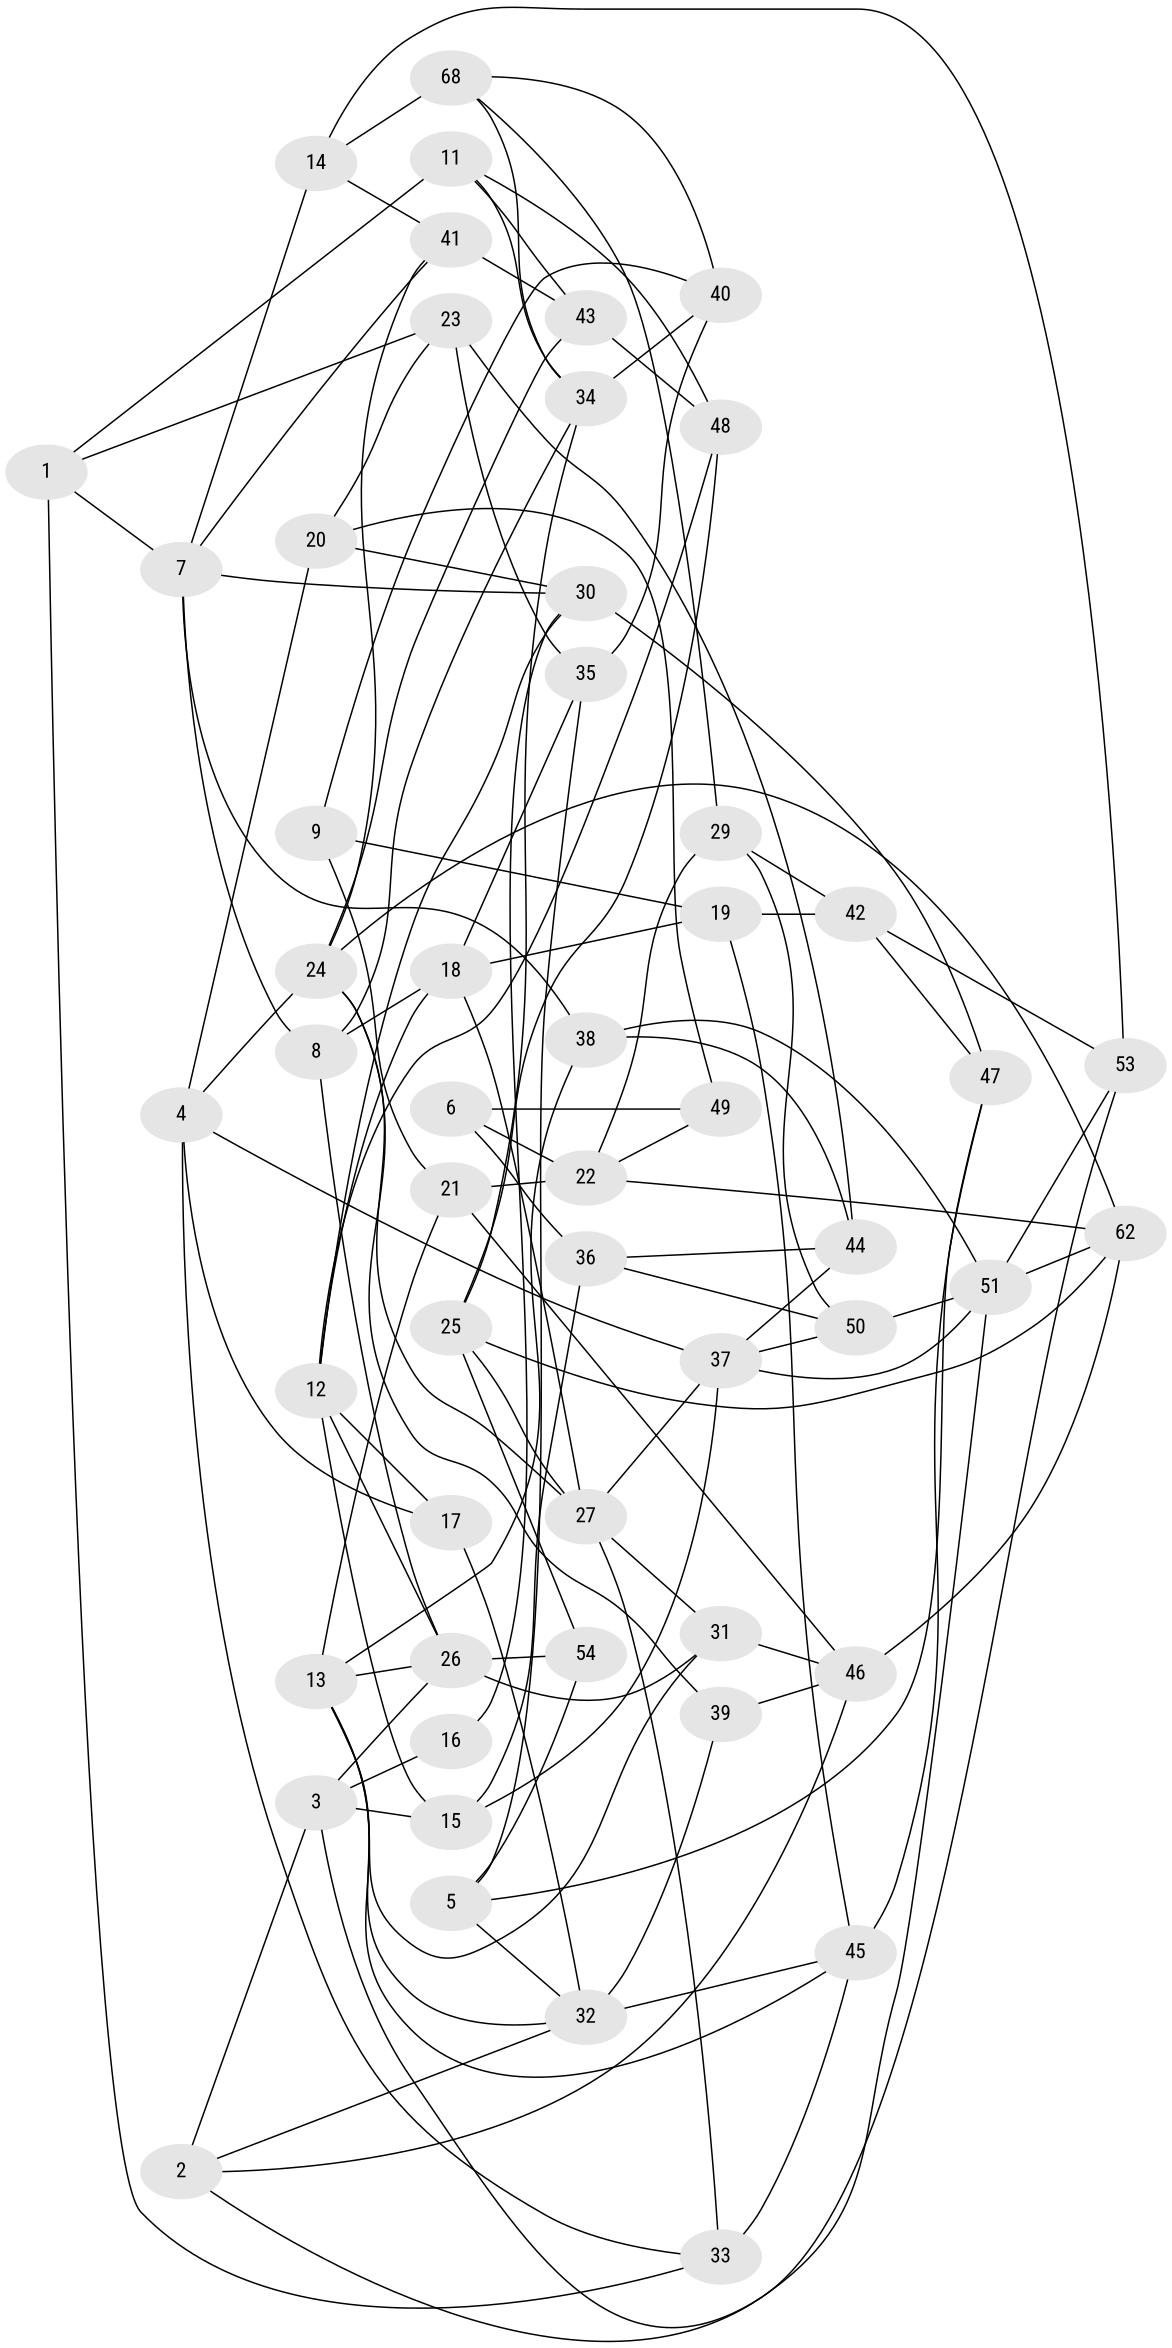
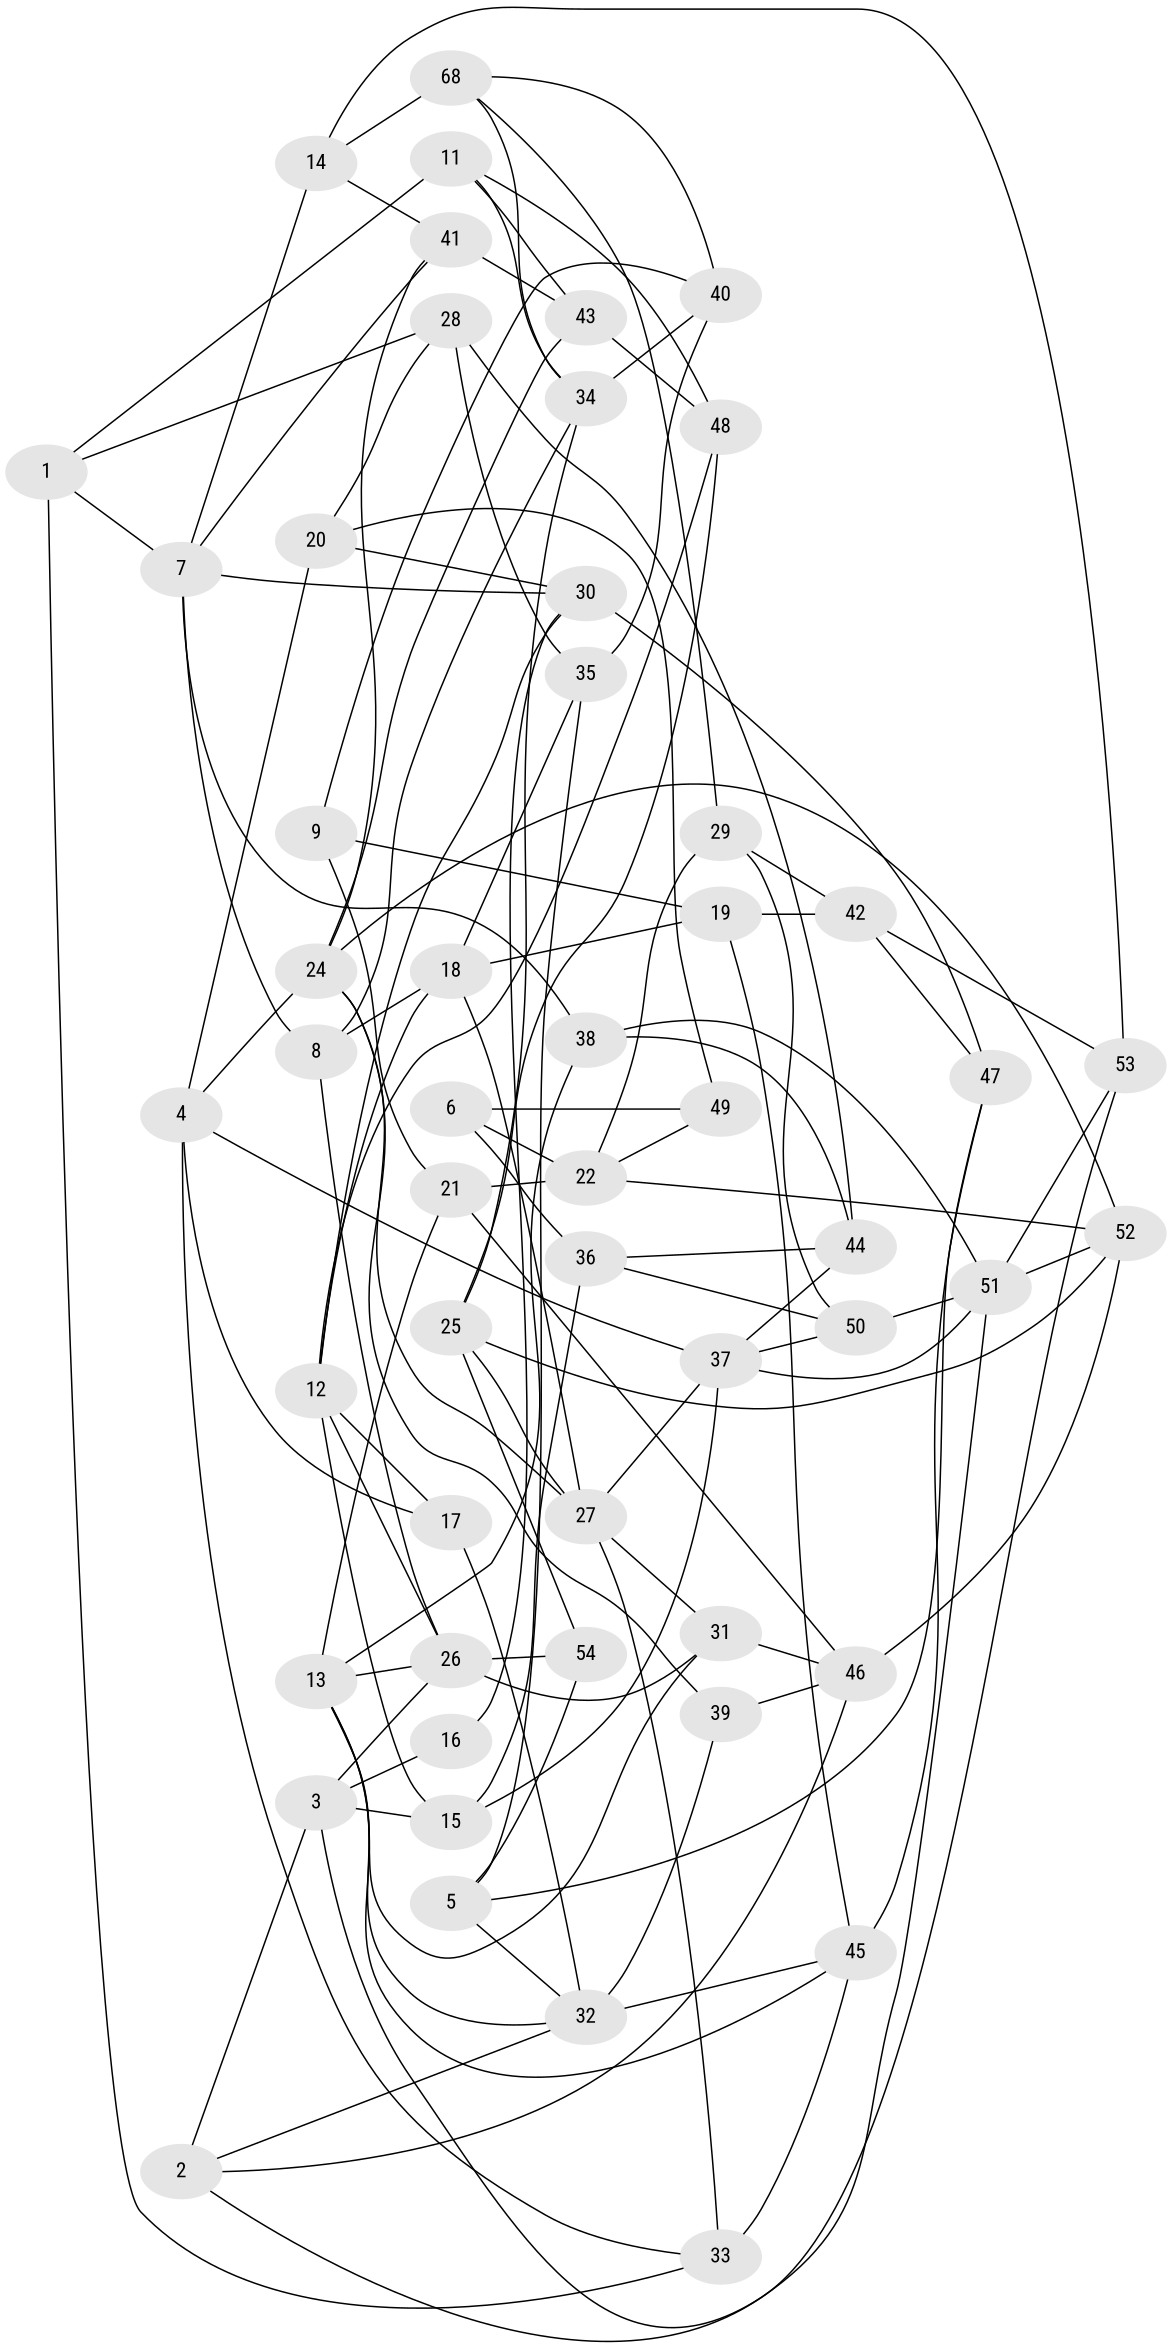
(451, 321) -> (451, 321)
(1125, 1233) -> (1125, 1233)
